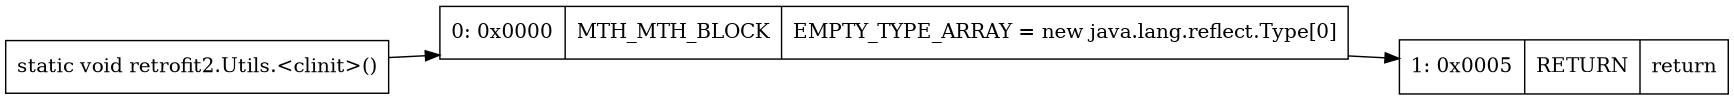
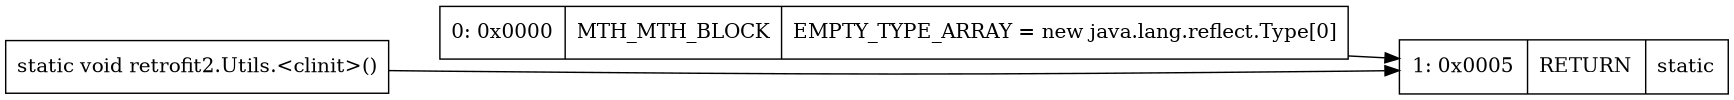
(407, 57) -> (887, 74)
(1684, 66) -> (1686, 66)
